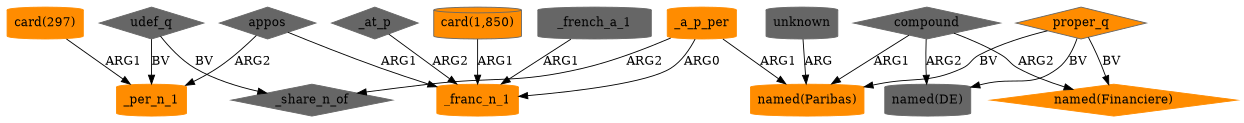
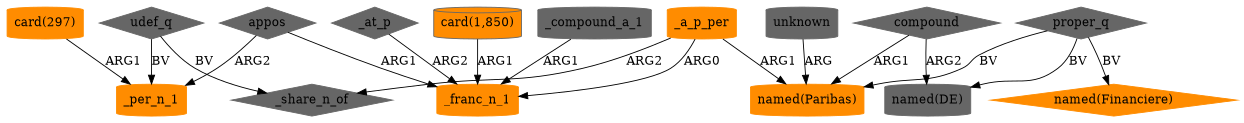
(595, 23) -> (595, 23)
(1081, 23) -> (1081, 23)
(1009, 61) -> none
